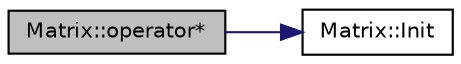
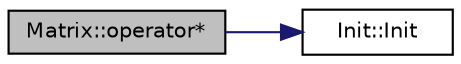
(378, 32) -> (378, 32)
